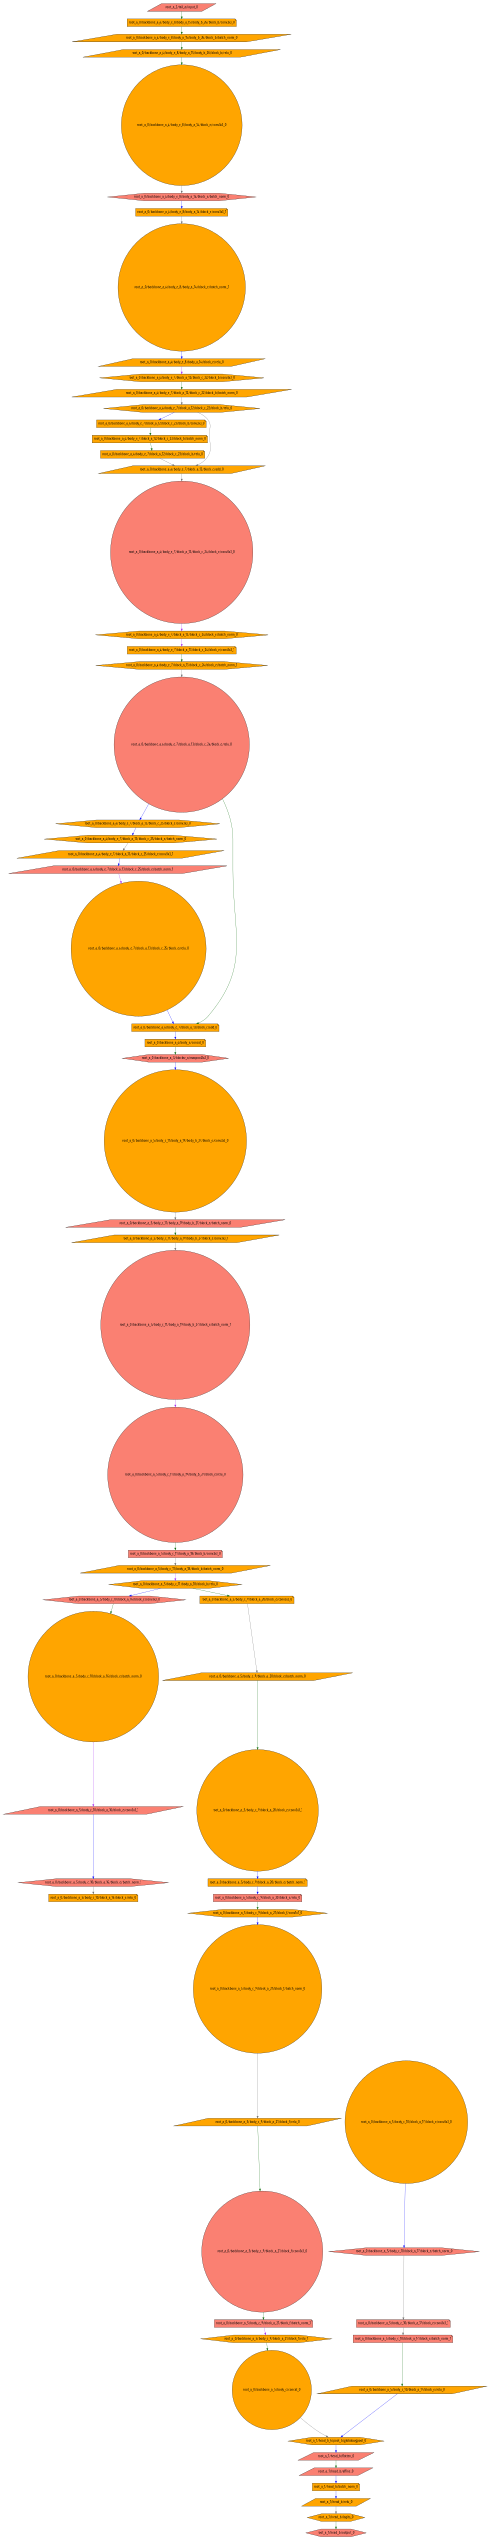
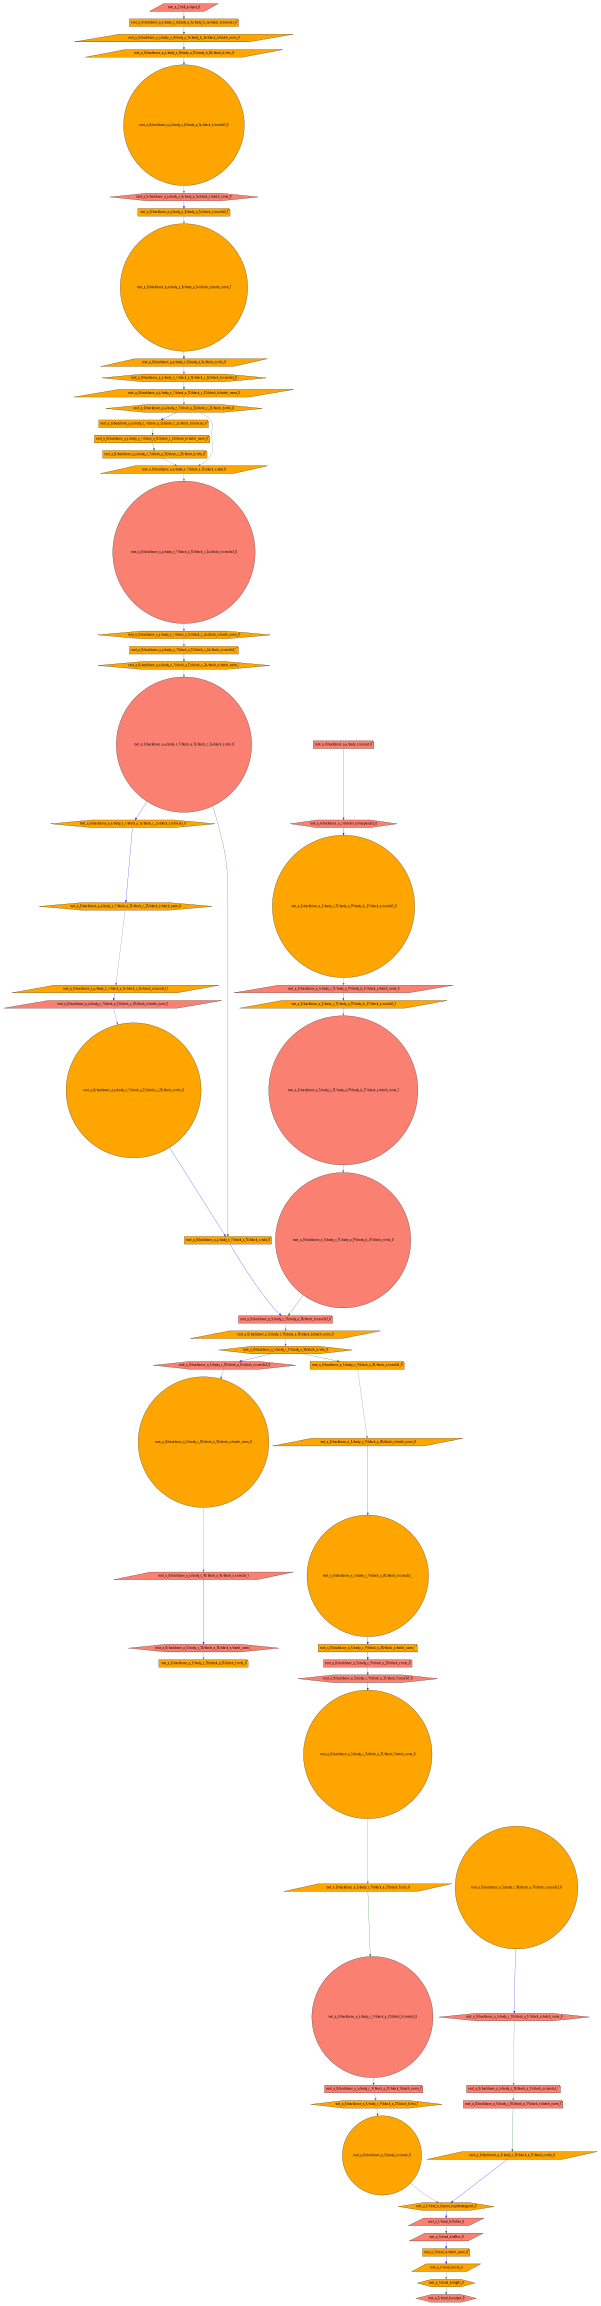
(175, 1034) -> (253, 1281)
(175, 1043) -> (344, 745)
(258, 1913) -> (368, 1679)
